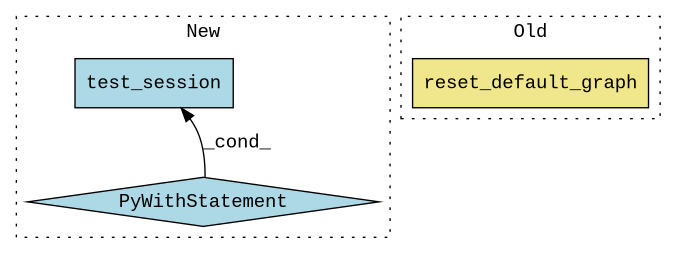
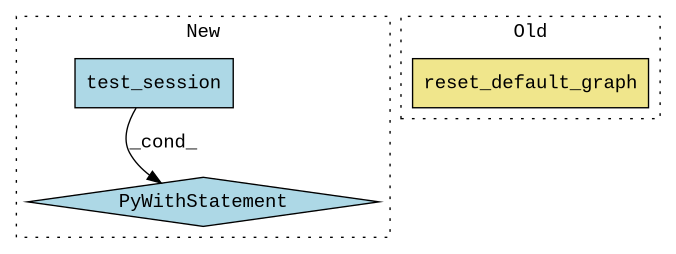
(202, 147) -> (127, 145)
